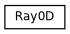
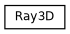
(35, 17) -> (35, 17)
